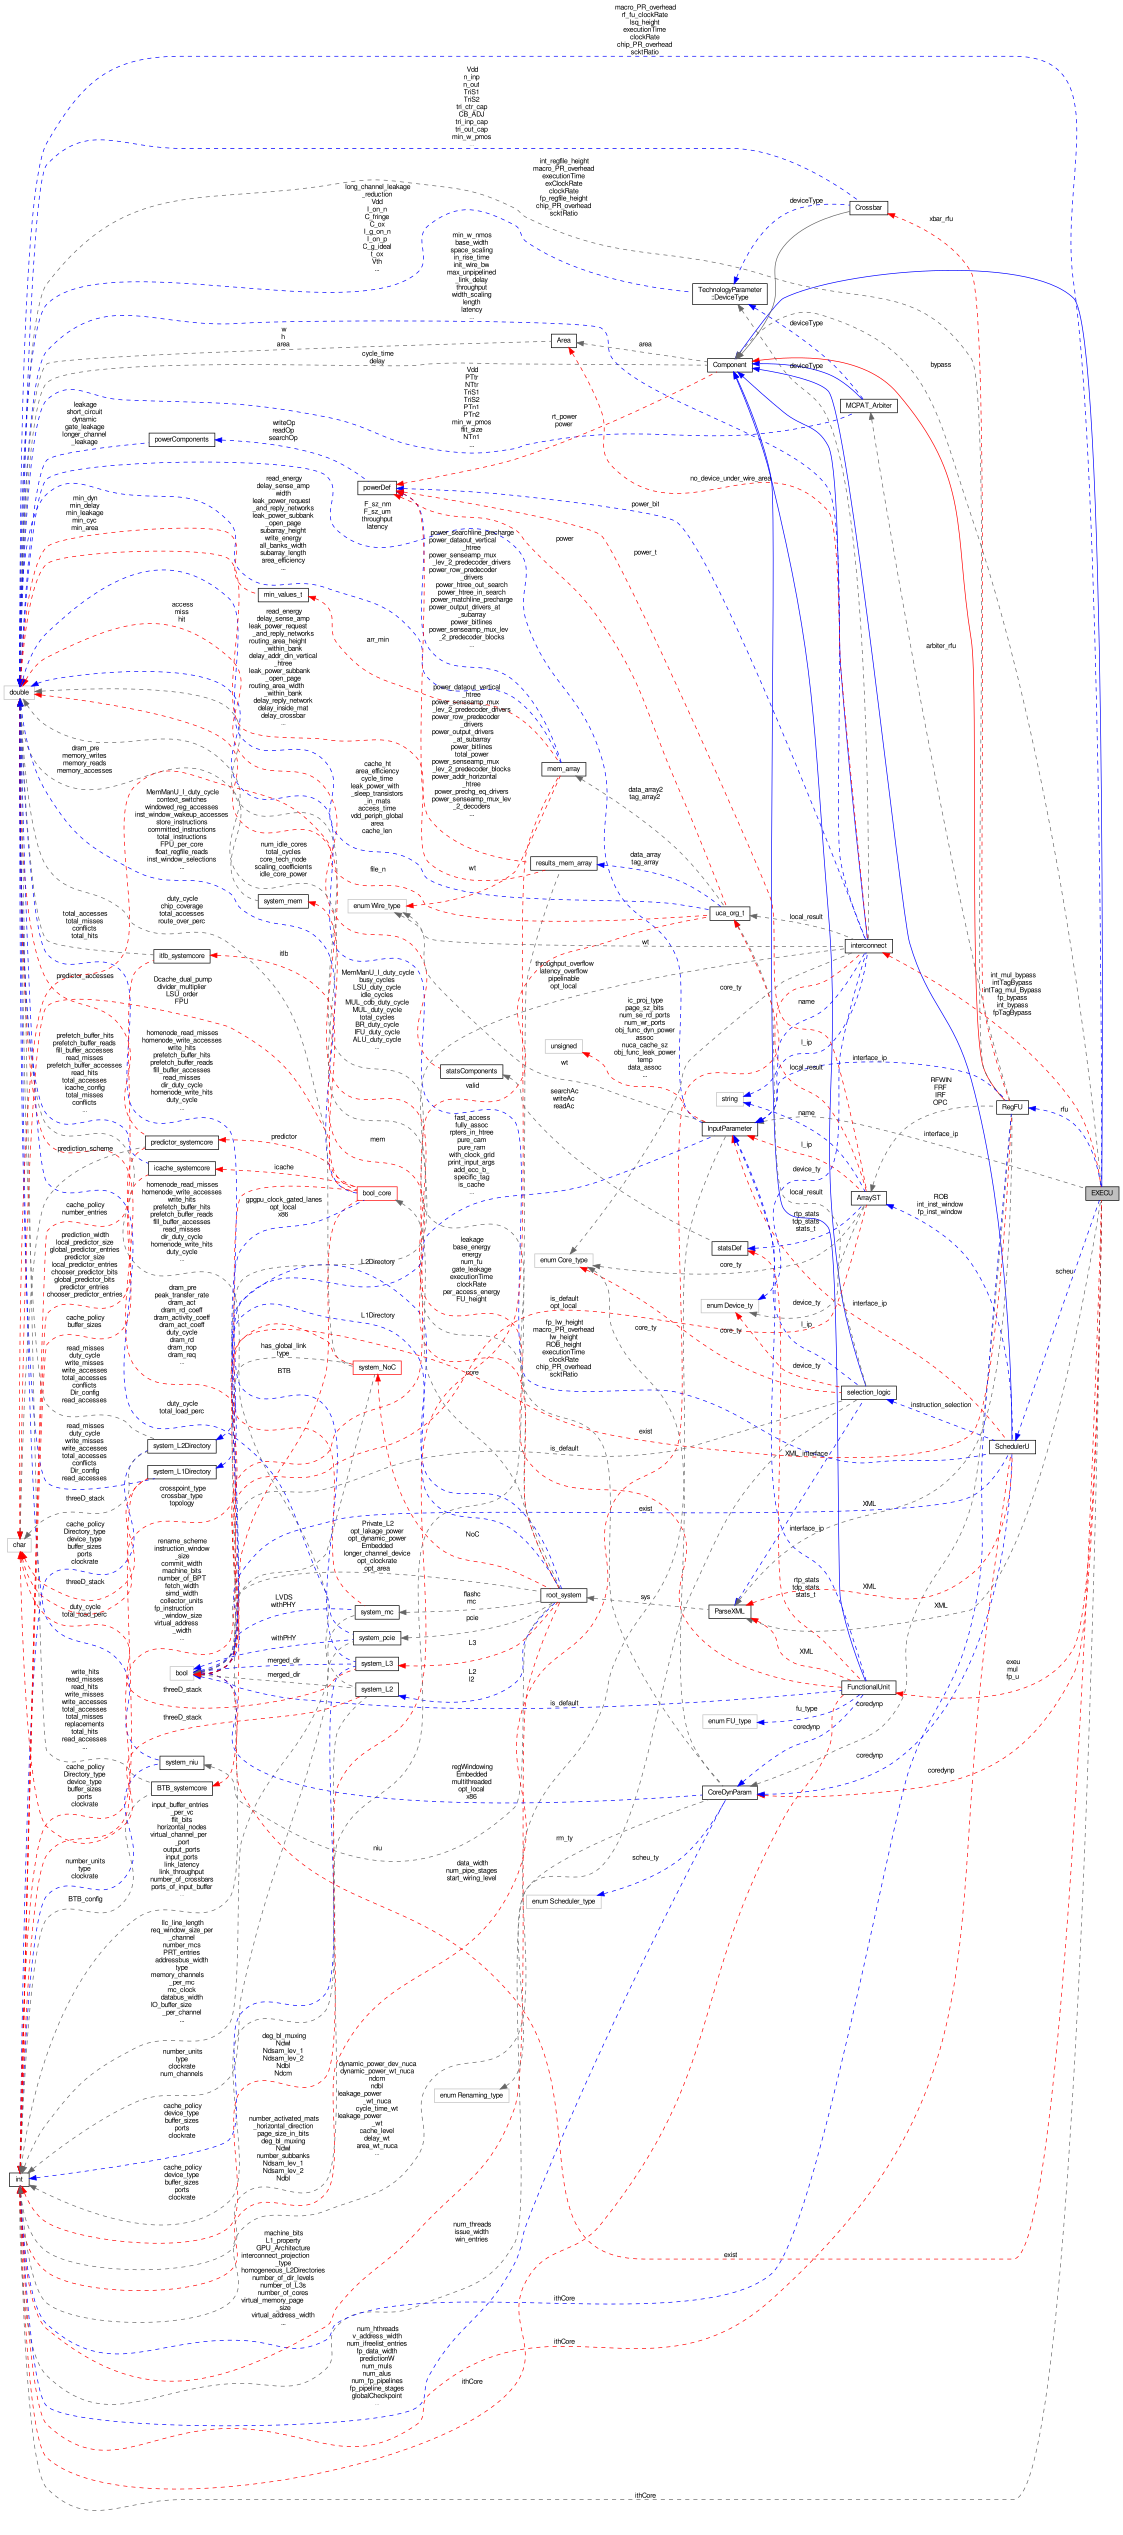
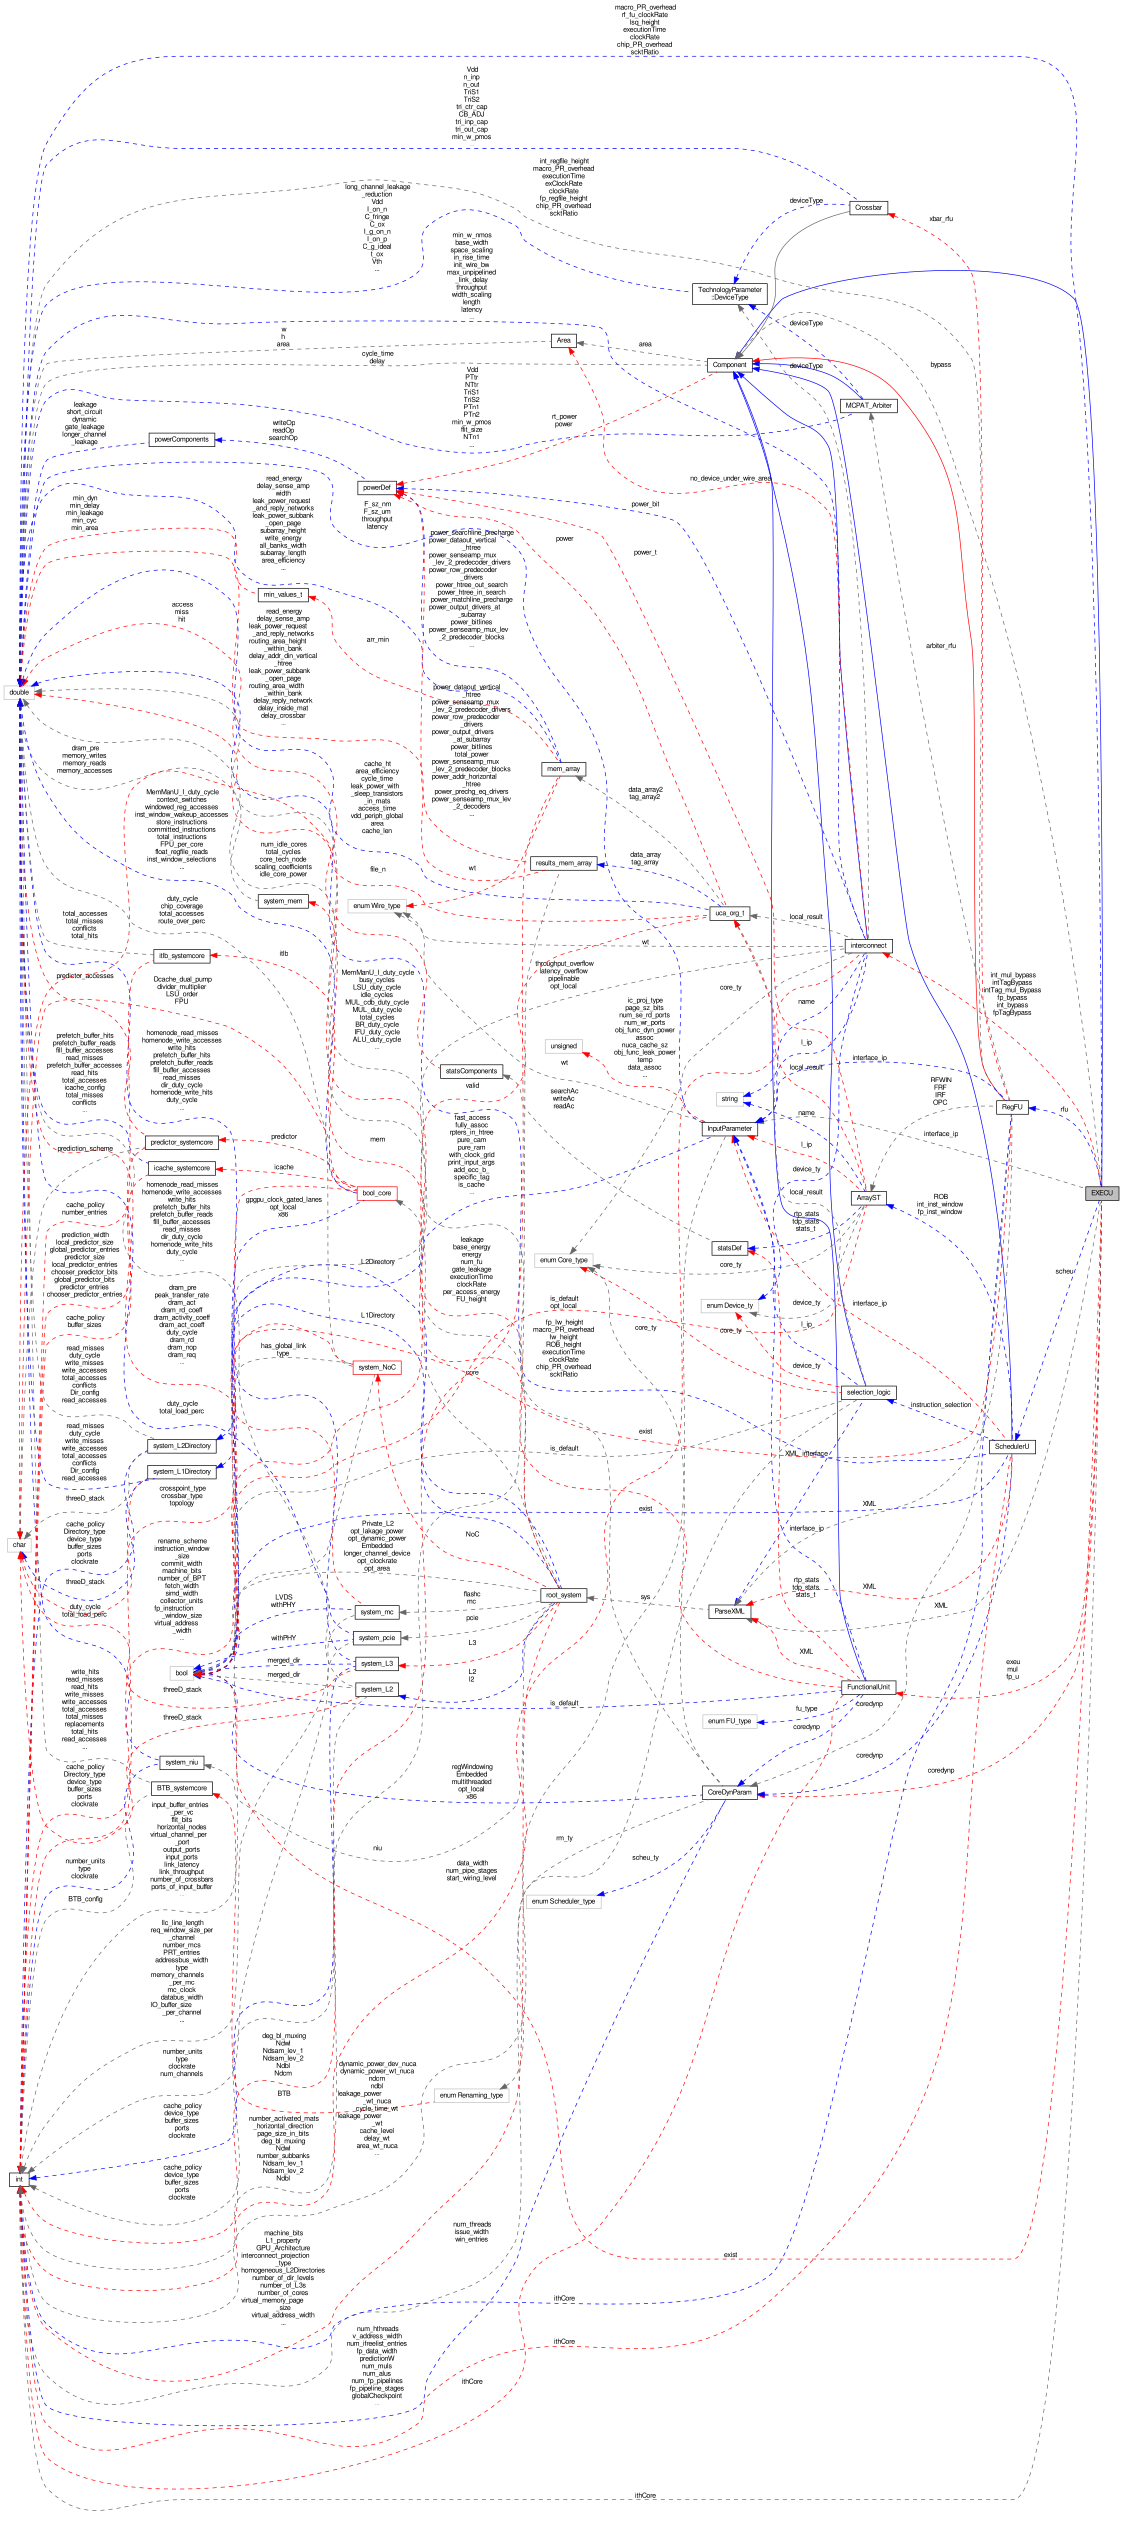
(270, 1485) -> (248, 2101)
(123, 1585) -> (123, 1585)
